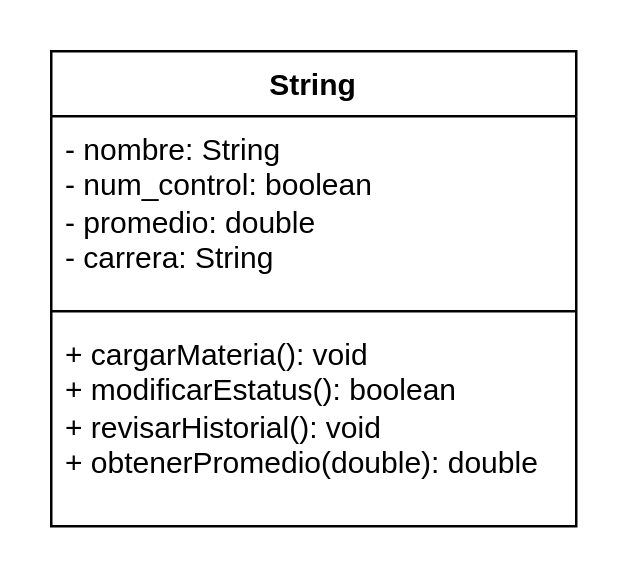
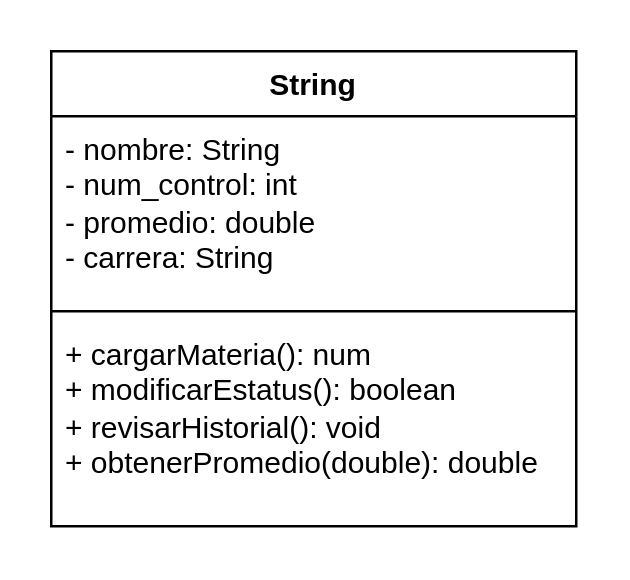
(232, 206) -> (198, 206)
(316, 429) -> (316, 429)
